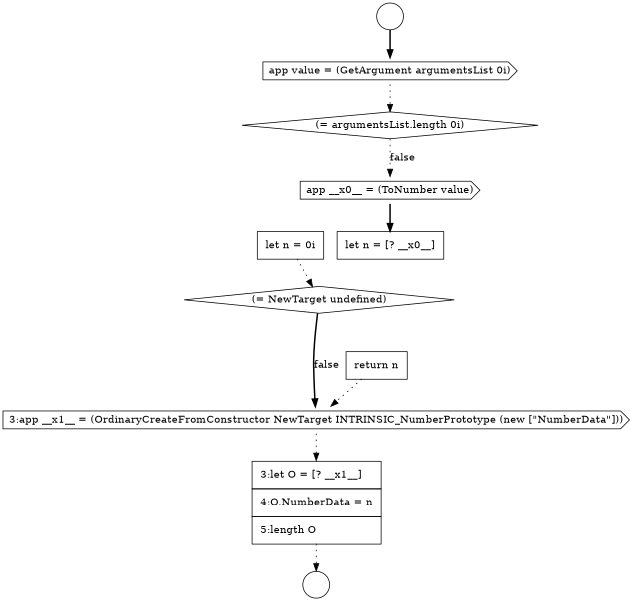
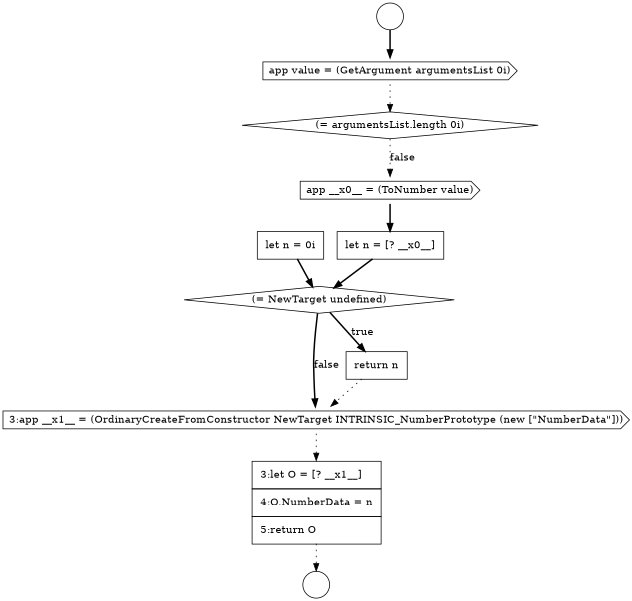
(303, 270) -> (303, 270)
none -> (356, 271)
none -> (345, 329)
(289, 530) -> (289, 530)
